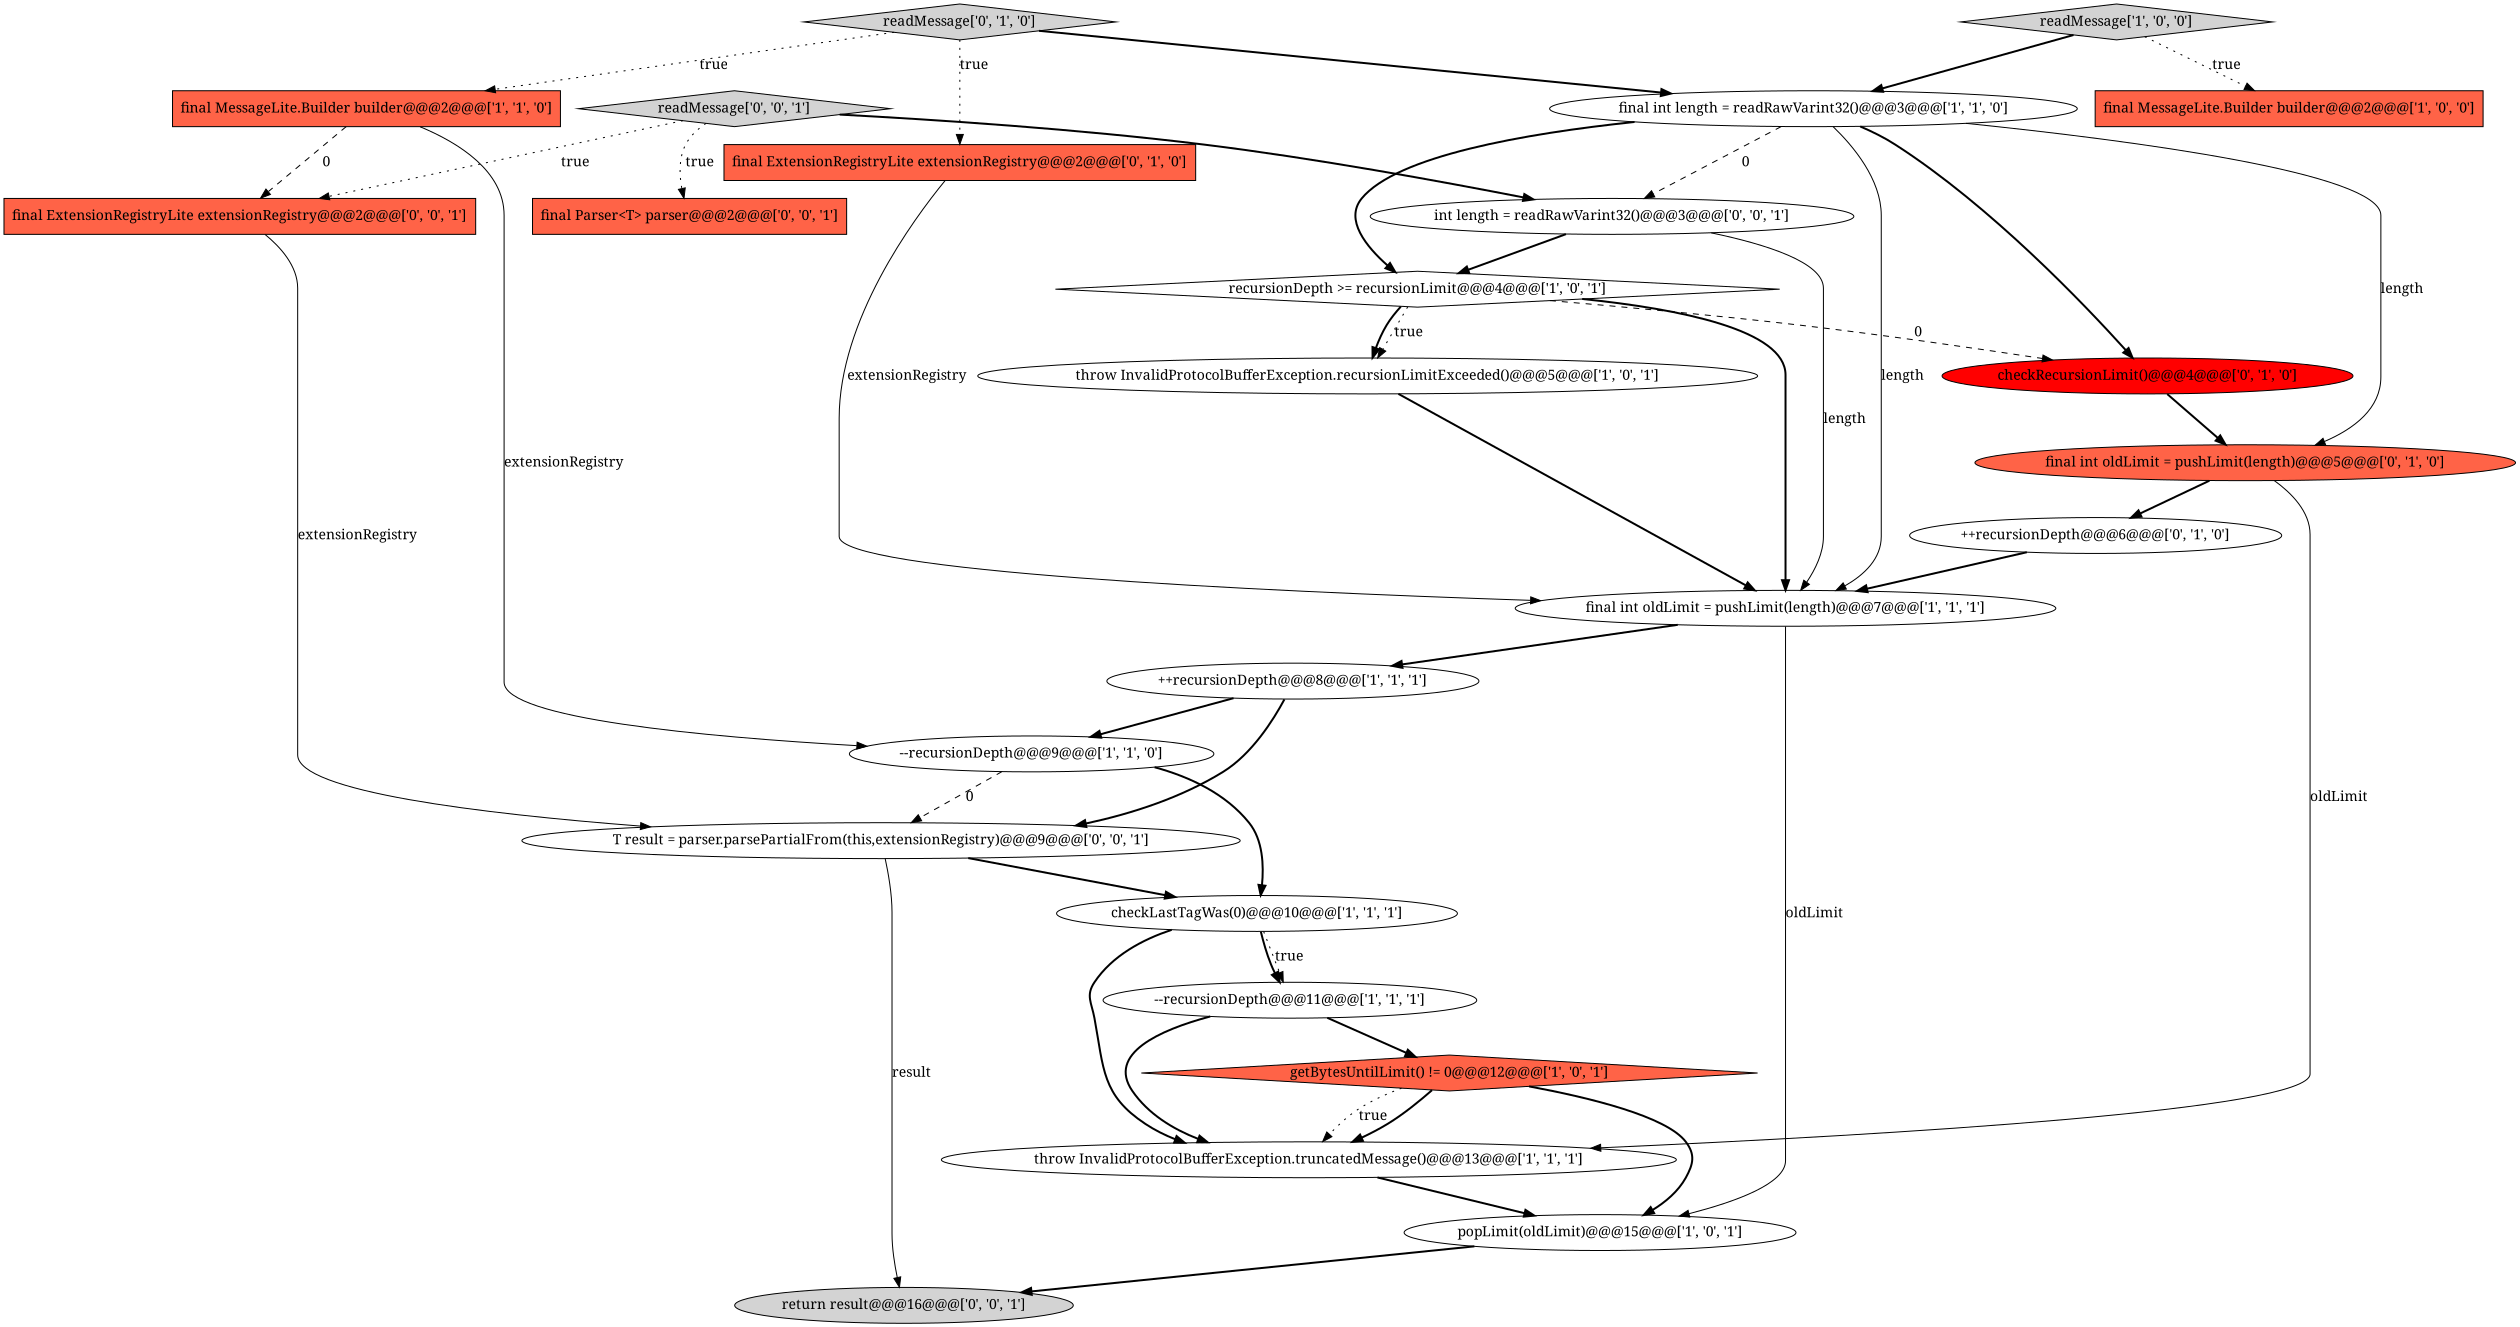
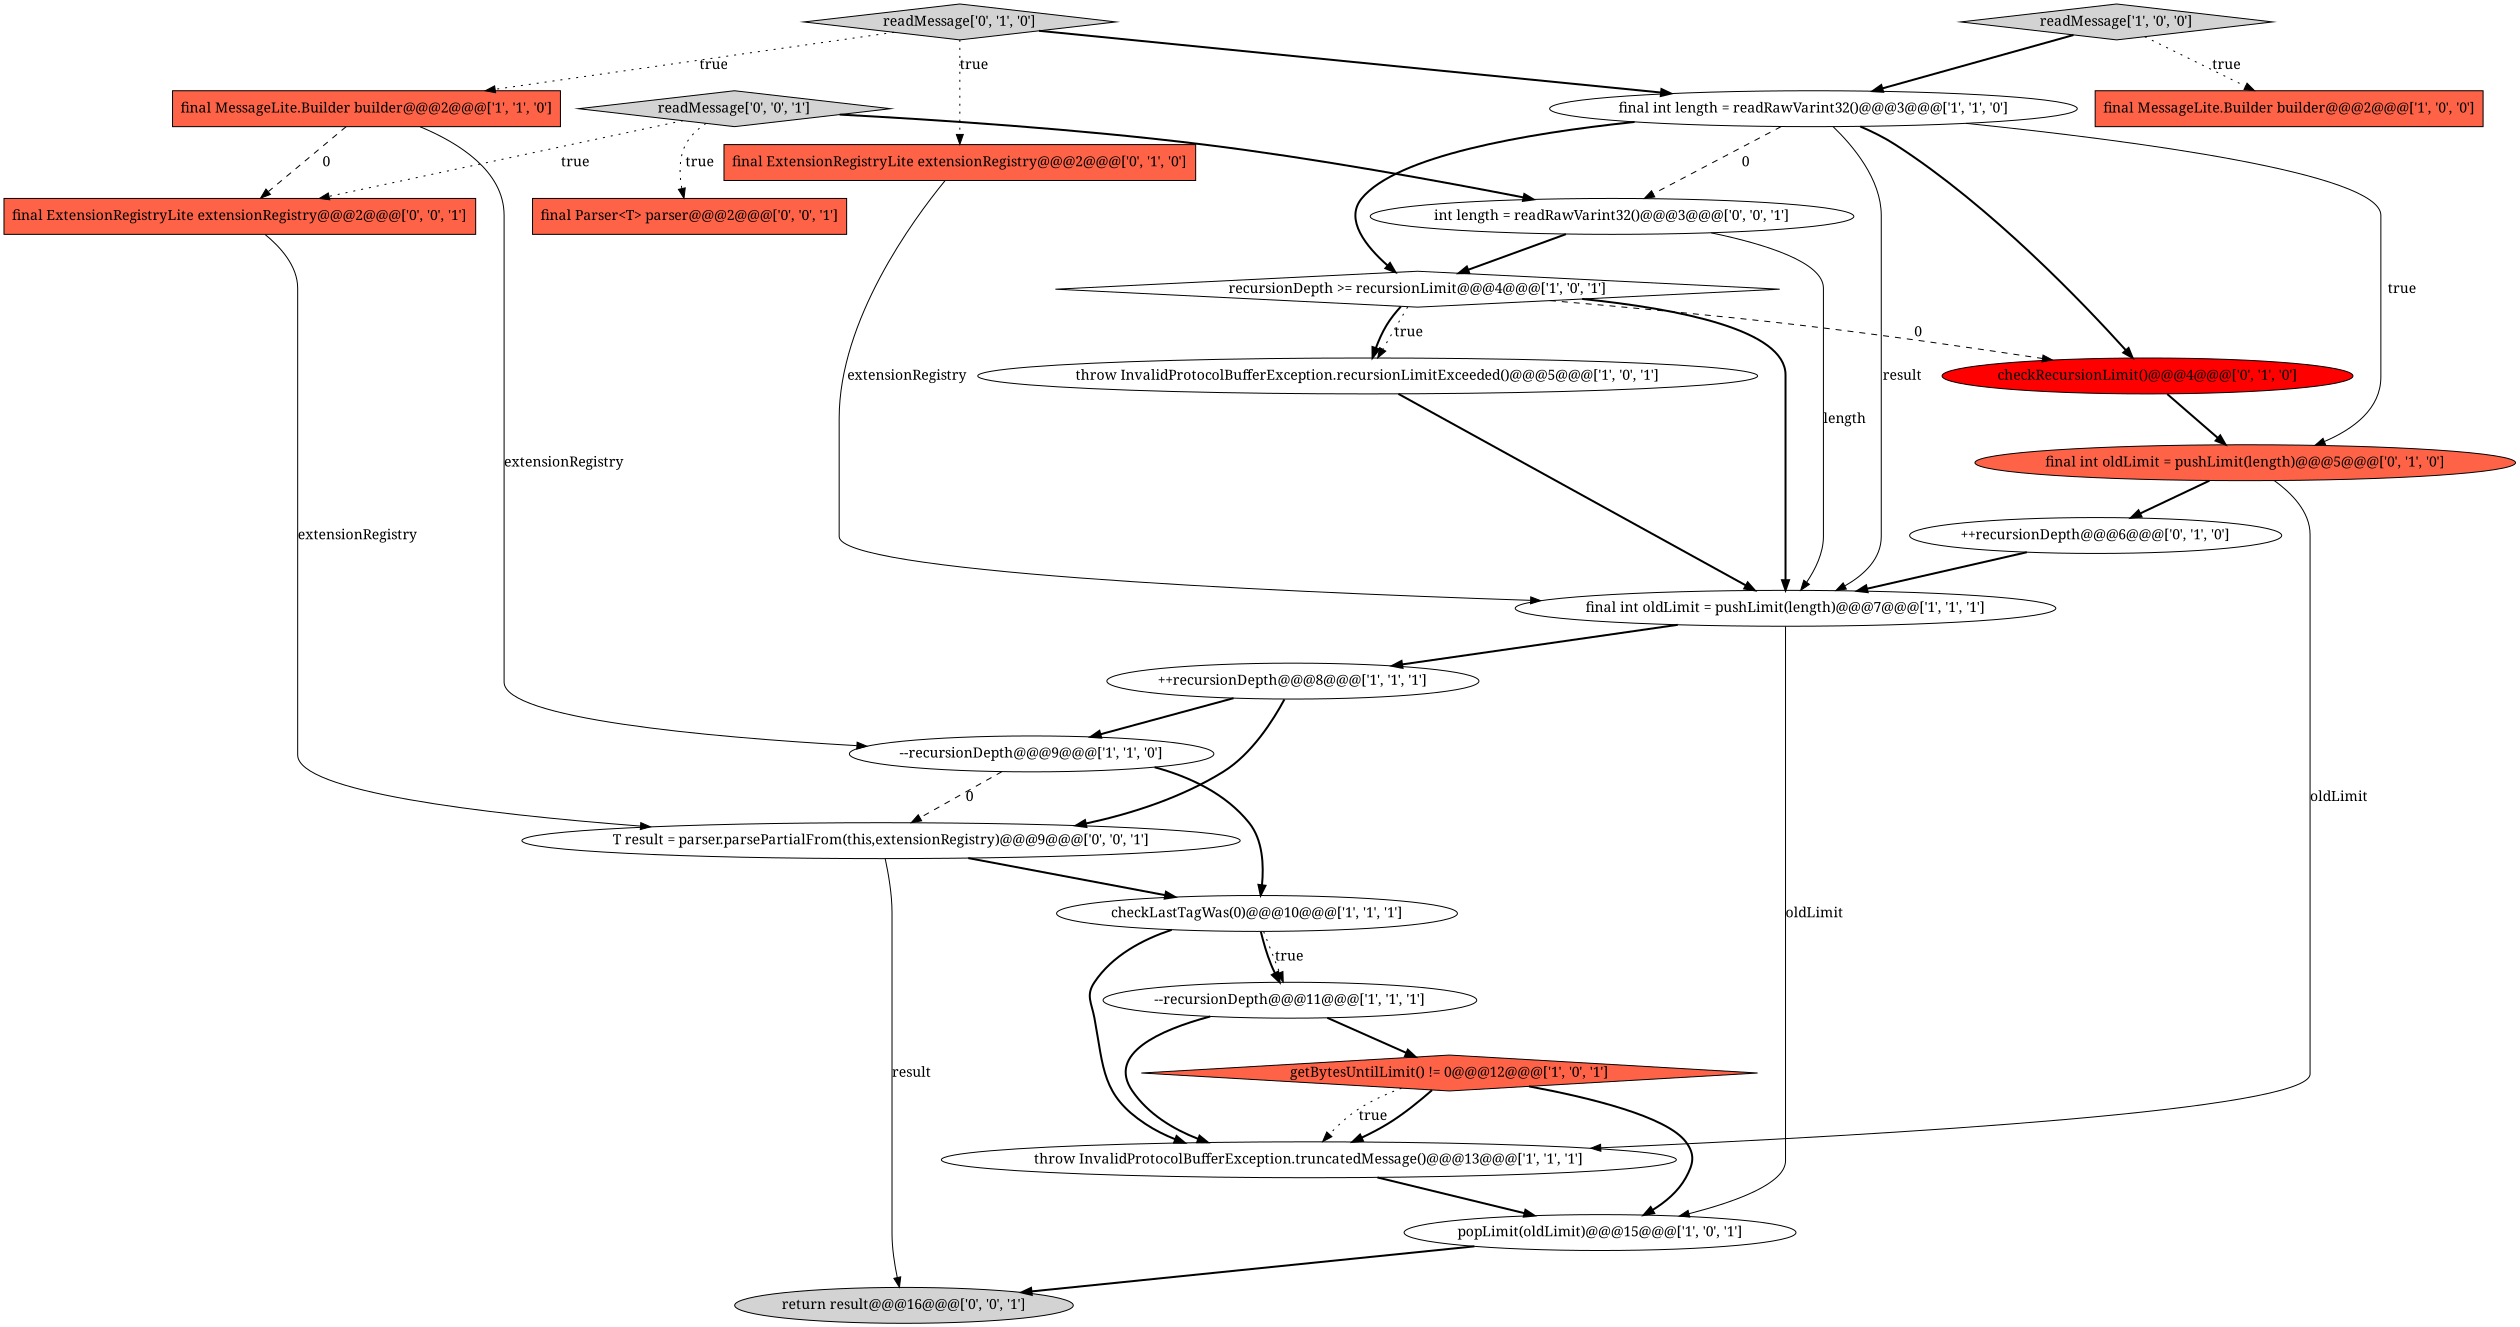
(2402, 289) -> (2402, 289)
(1903, 376) -> (1903, 376)
